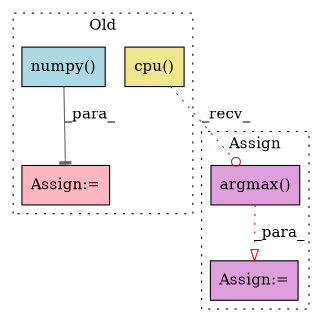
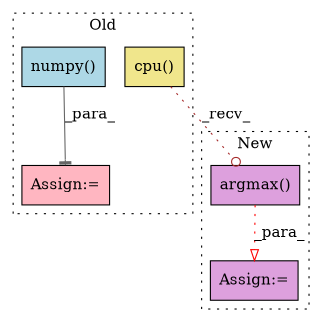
(255, 144) -> (255, 144)
